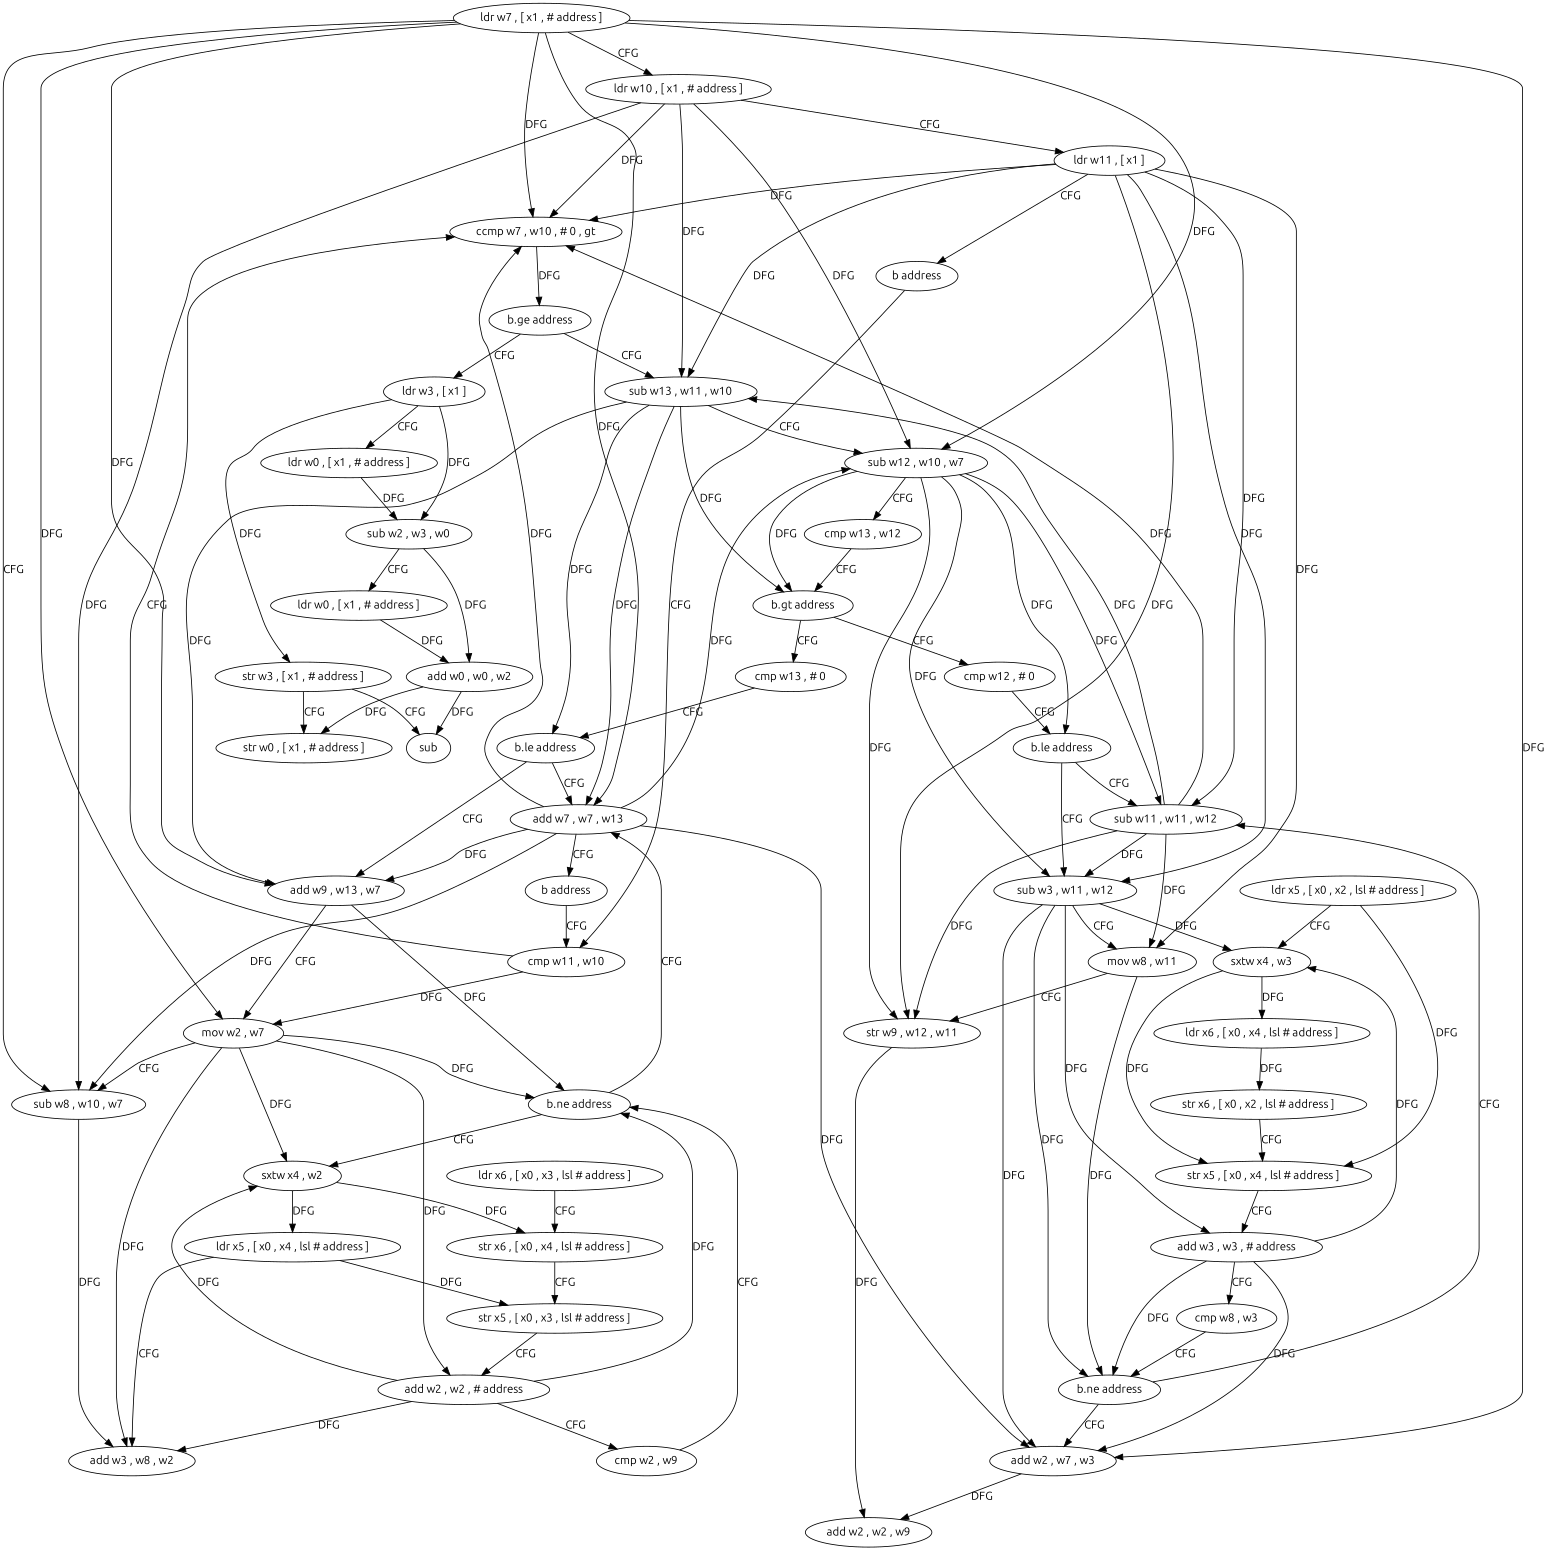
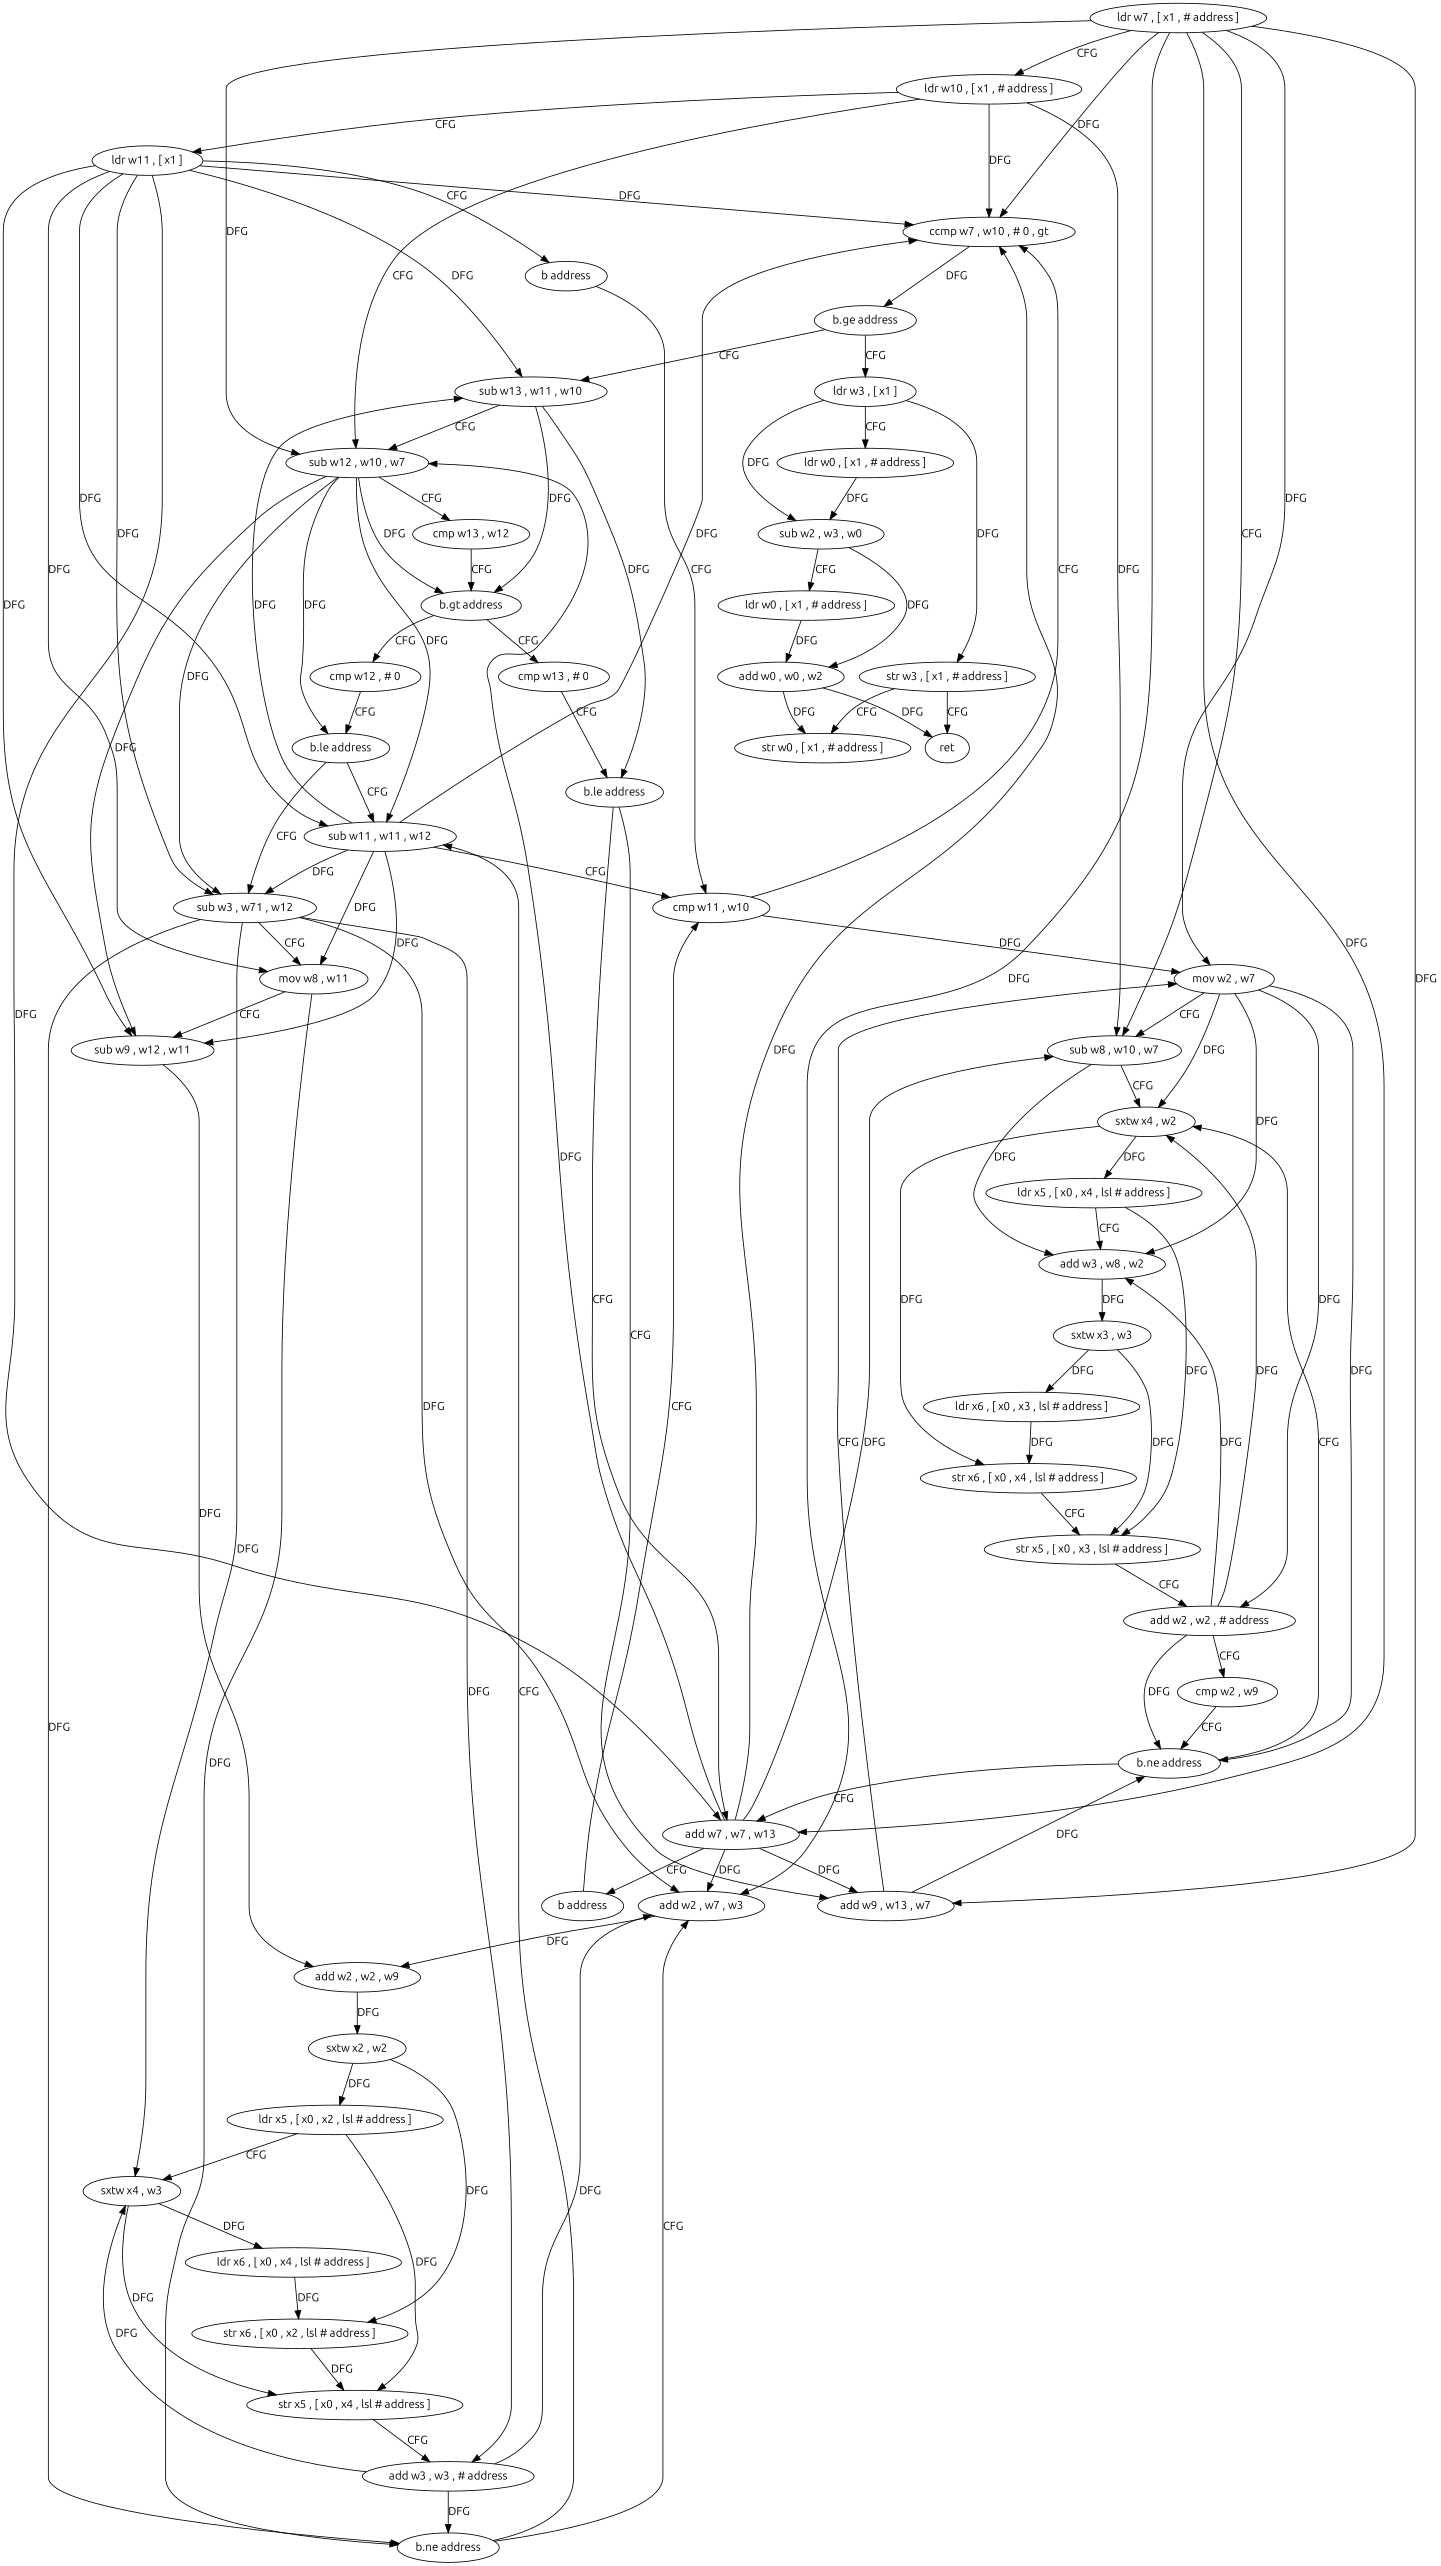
(683, 236) -> none
(844, 276) -> (403, 276)
(251, 510) -> none
(614, 599) -> (15, 1207)
(429, 748) -> (947, 748)
none -> (548, 870)
(1065, 891) -> (245, 908)
(912, 1033) -> (143, 1051)
none -> (1129, 1082)
(1271, 1140) -> (342, 2369)
(565, 1212) -> (1042, 1443)
(1227, 1318) -> none
none -> (1102, 1336)
none -> (357, 2049)
